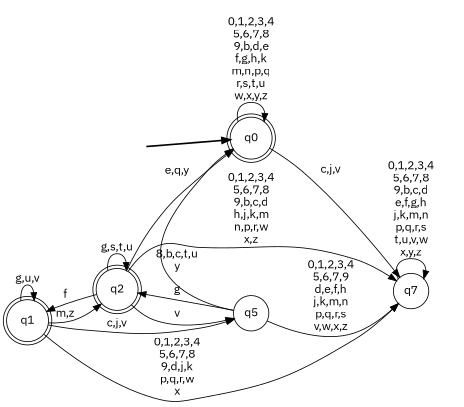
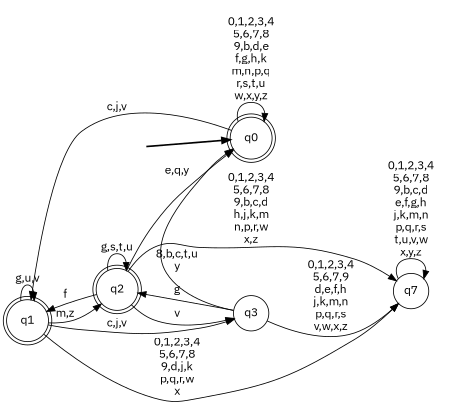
(337, 204) -> (72, 143)
(251, 313) -> (251, 313)
